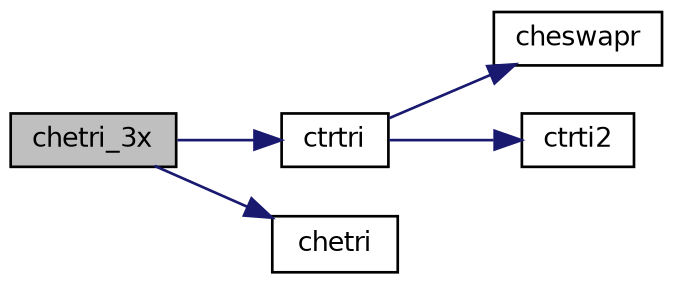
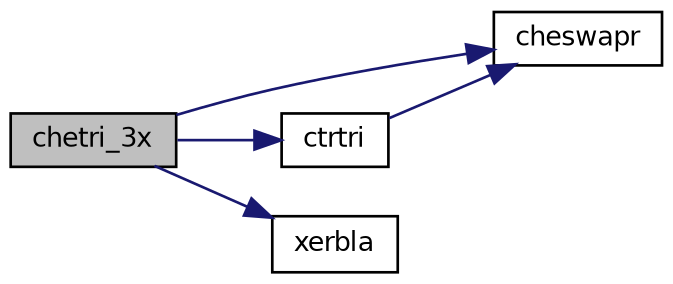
none -> (321, 79)
(578, 140) -> none
(335, 244) -> (335, 244)
